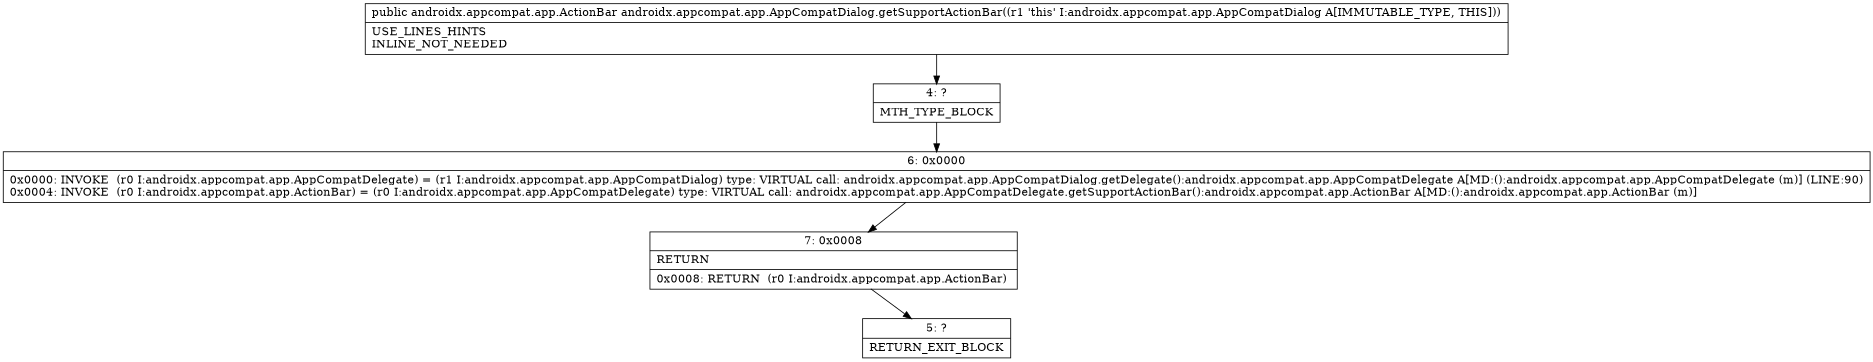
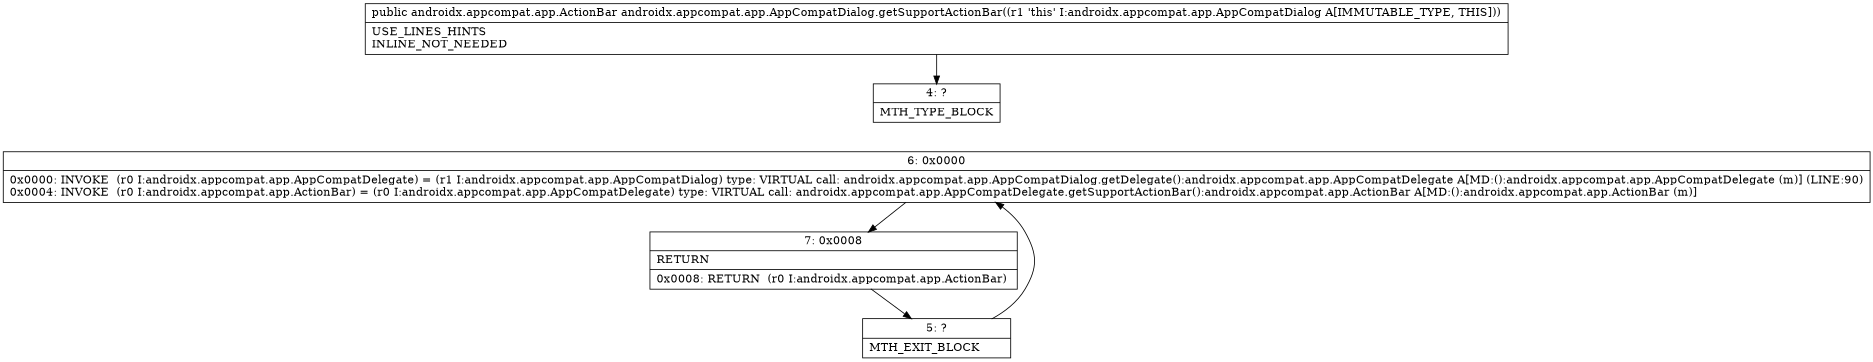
(937, 133) -> (1034, 266)
(937, 348) -> (925, 348)
